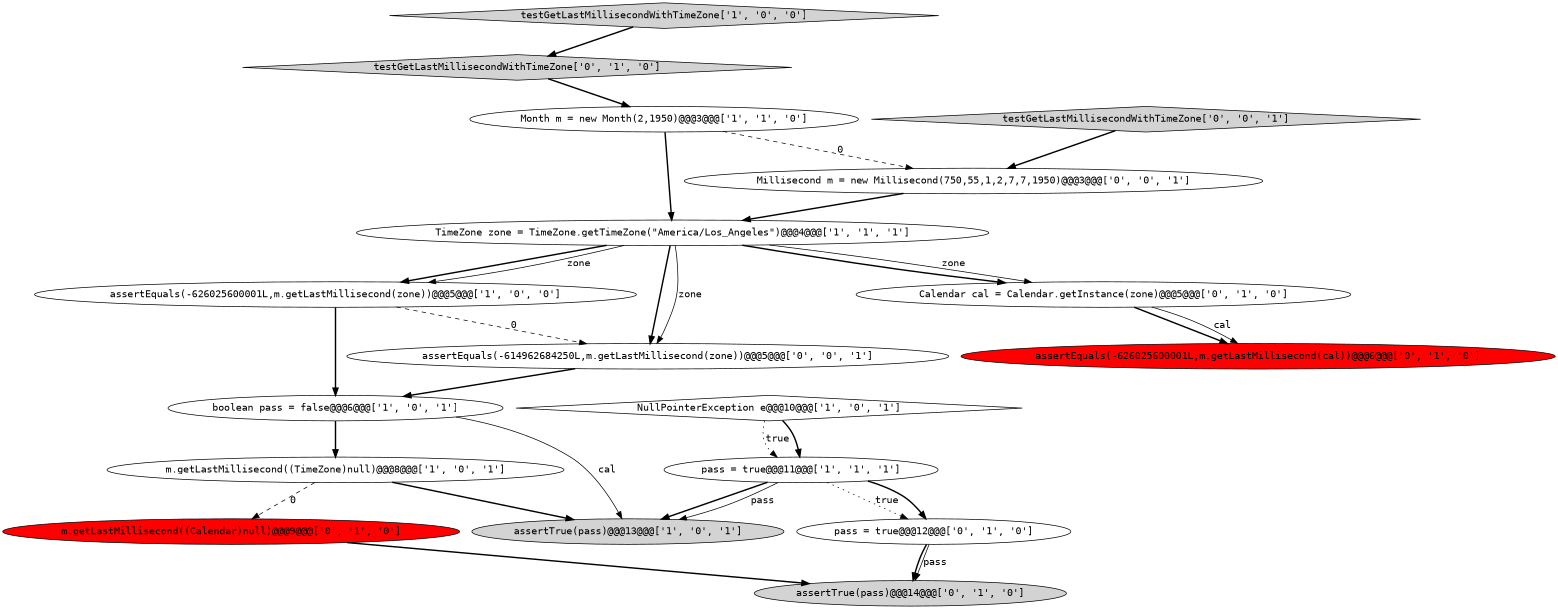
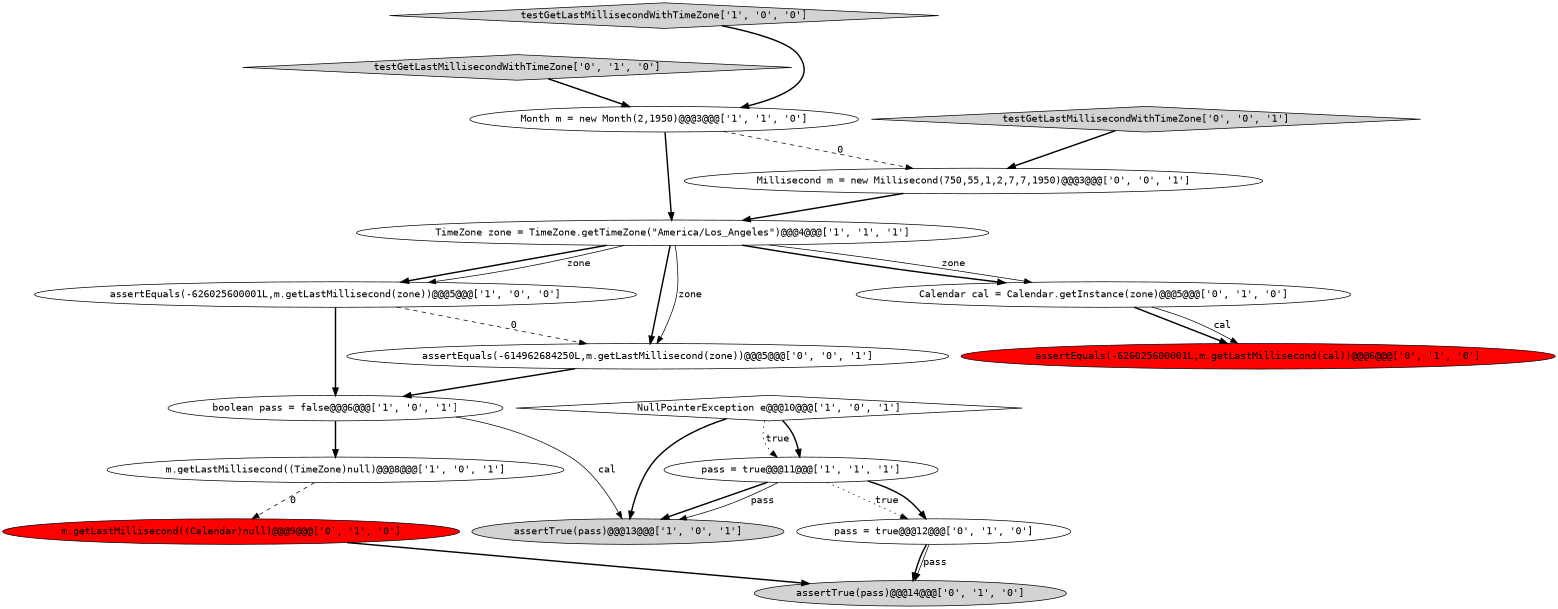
(594, 40) -> (799, 56)
(479, 500) -> (664, 451)
